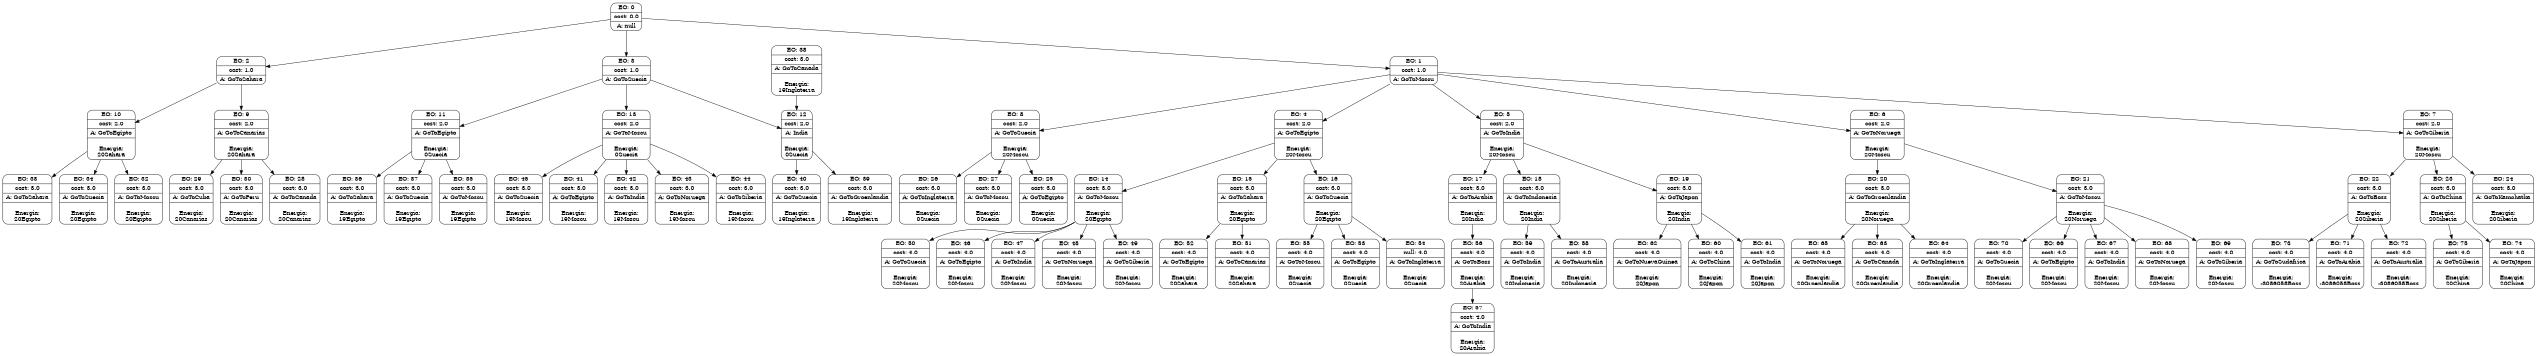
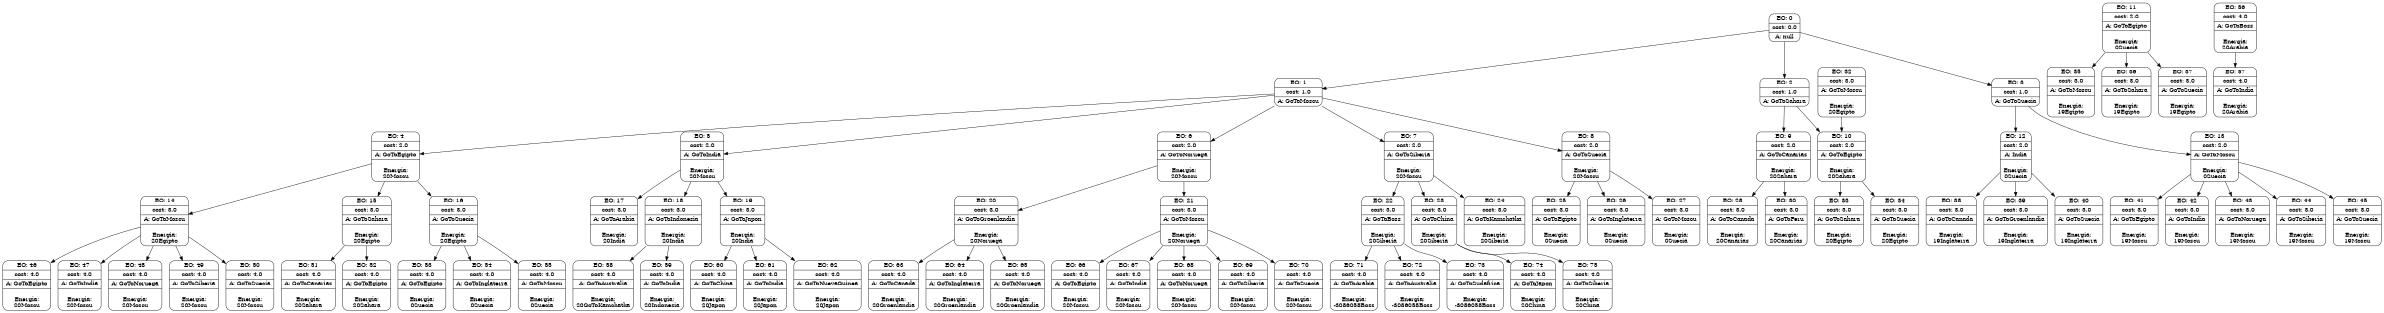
(797, 101) -> (1989, 183)
(533, 102) -> none
(124, 165) -> (1842, 122)
(191, 199) -> none
(1473, 230) -> none
(1415, 253) -> (482, 274)
(1579, 284) -> (603, 306)
